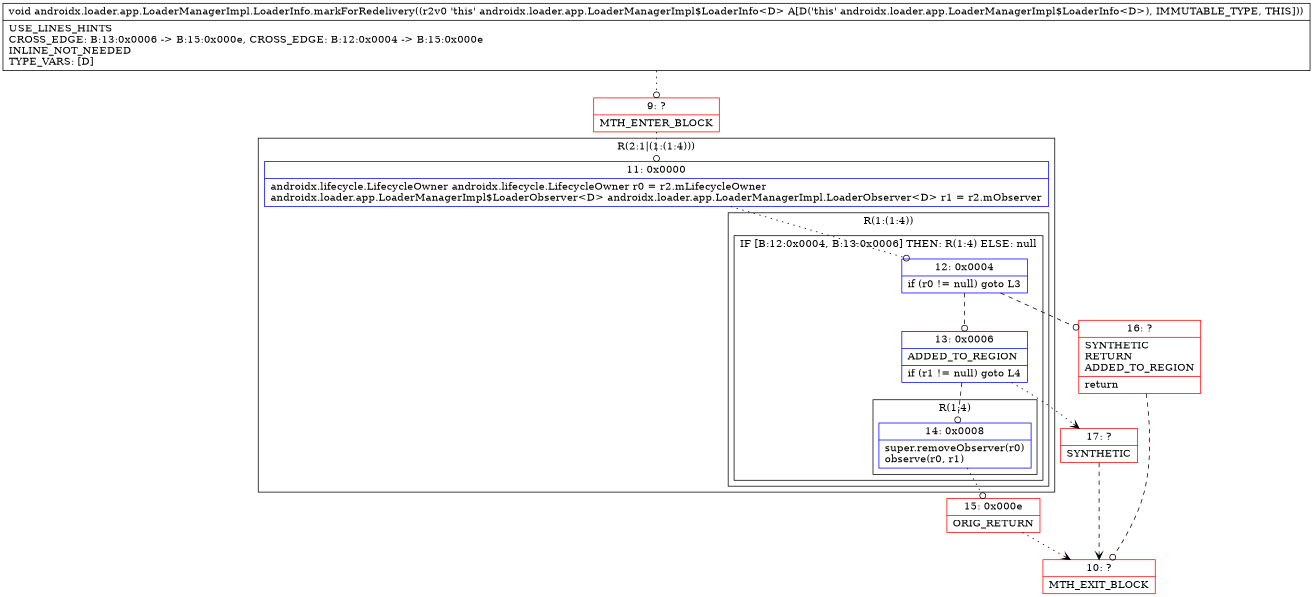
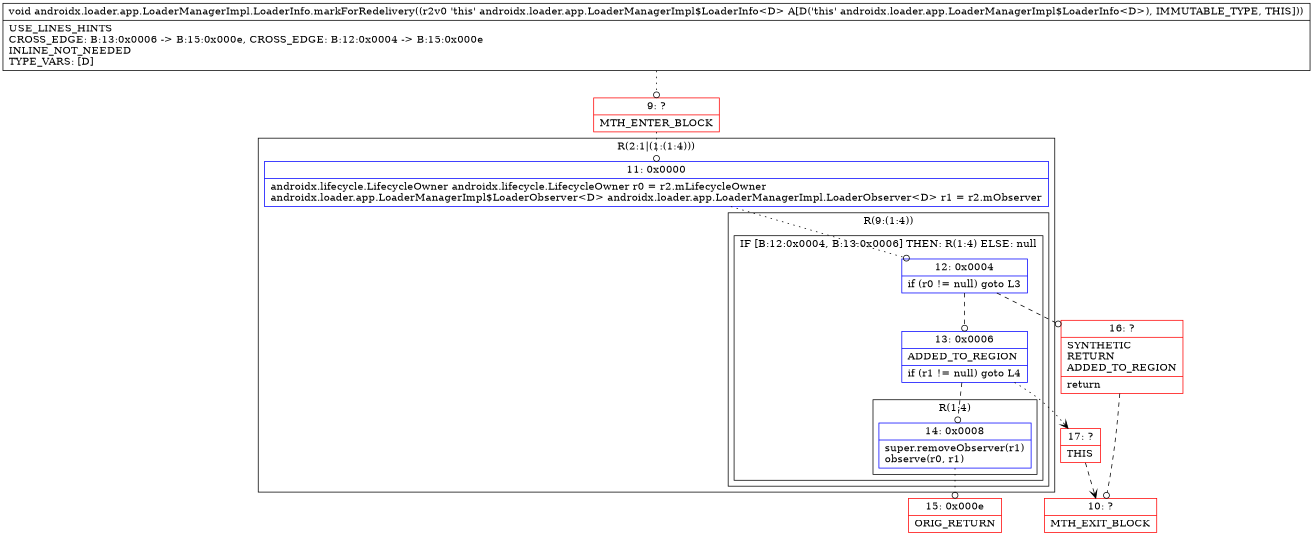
(889, 221) -> (889, 221)
(955, 448) -> (955, 448)
(1099, 454) -> (1080, 454)
(1043, 544) -> none
